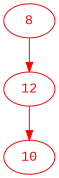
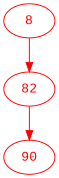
(29, 89) -> (29, 89)
(29, 157) -> (29, 157)
